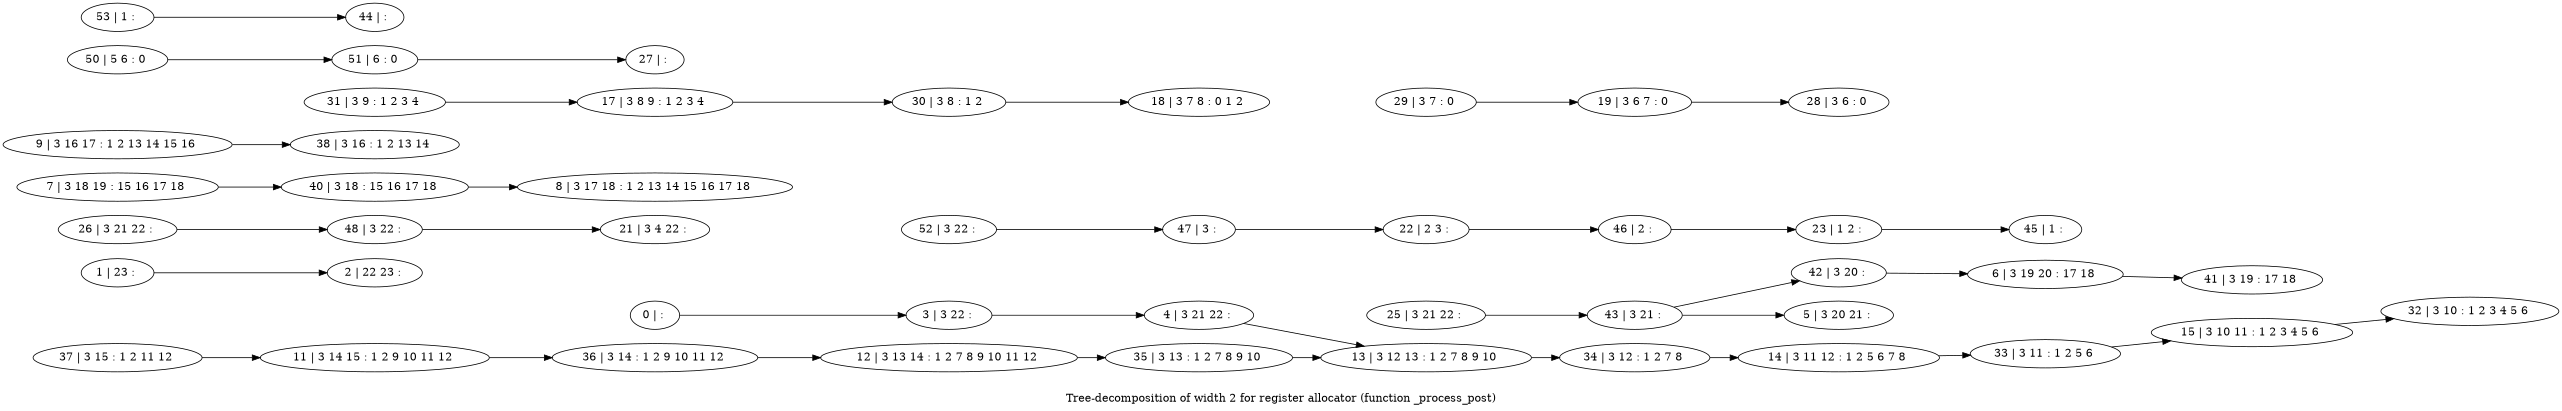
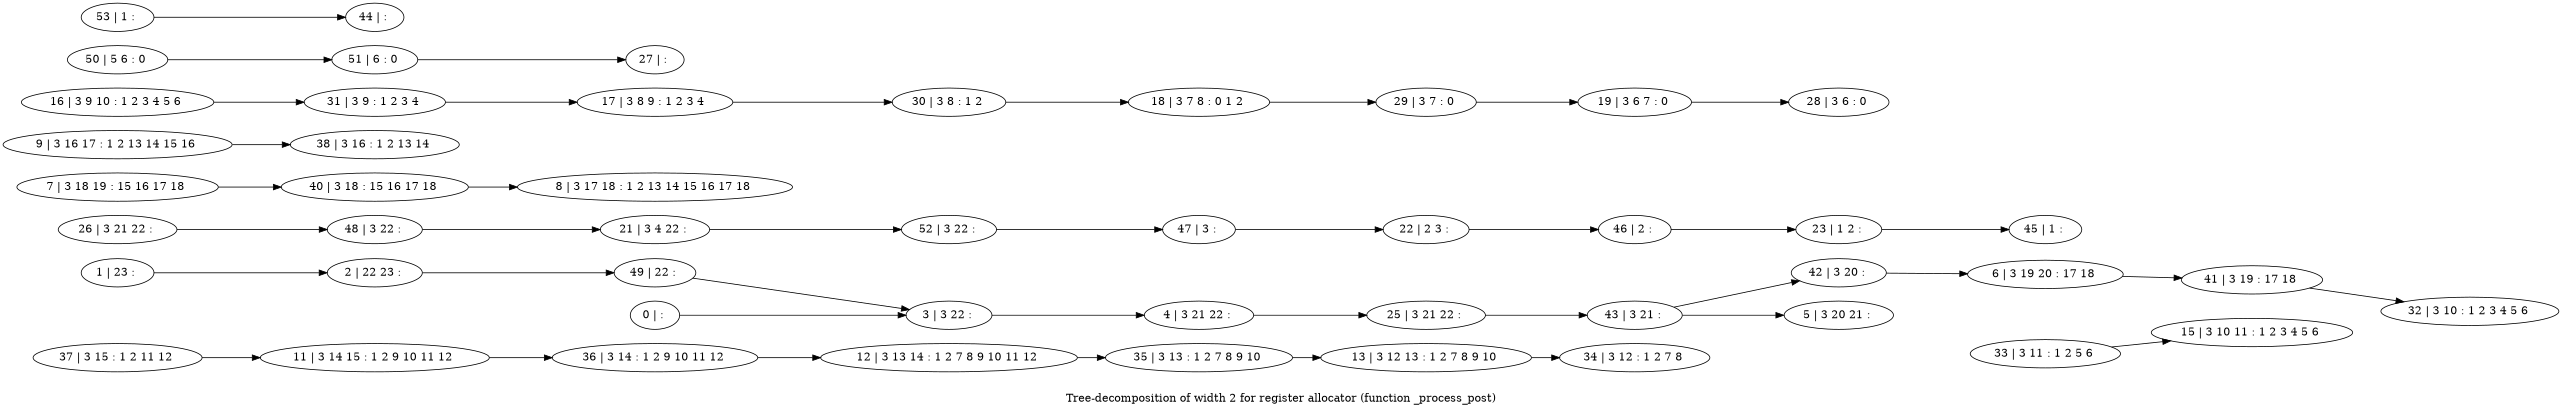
none -> (118, 102)
none -> (1319, 102)
none -> (802, 230)
none -> (655, 273)
(2360, 322) -> (2353, 294)
(1300, 334) -> (1306, 315)
(1839, 358) -> none
